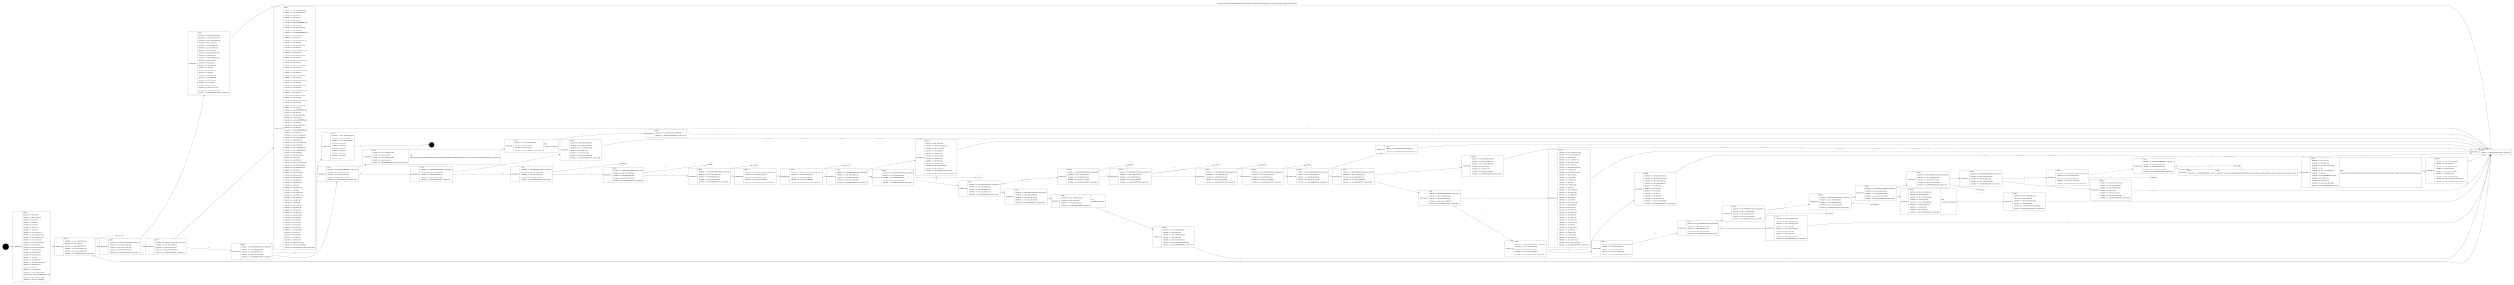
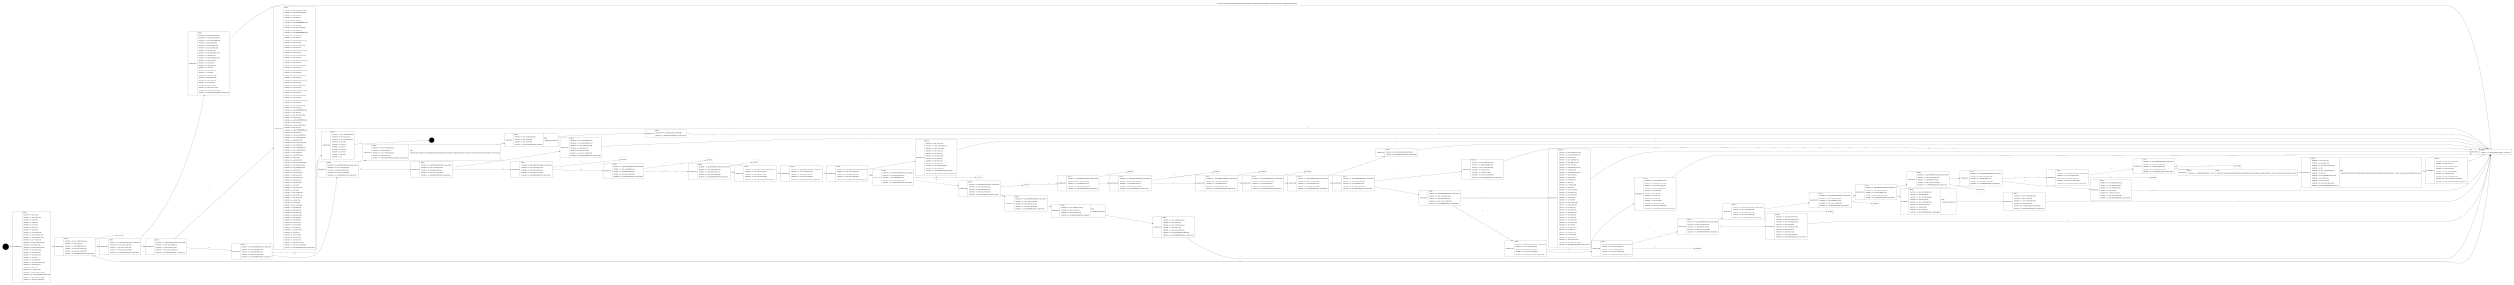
(847, 165) -> none
none -> (1698, 249)
